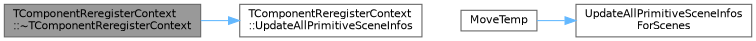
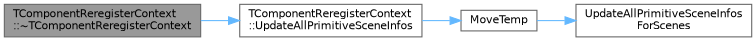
none -> (436, 21)
